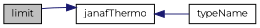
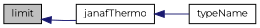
(54, 8) -> (64, 20)
